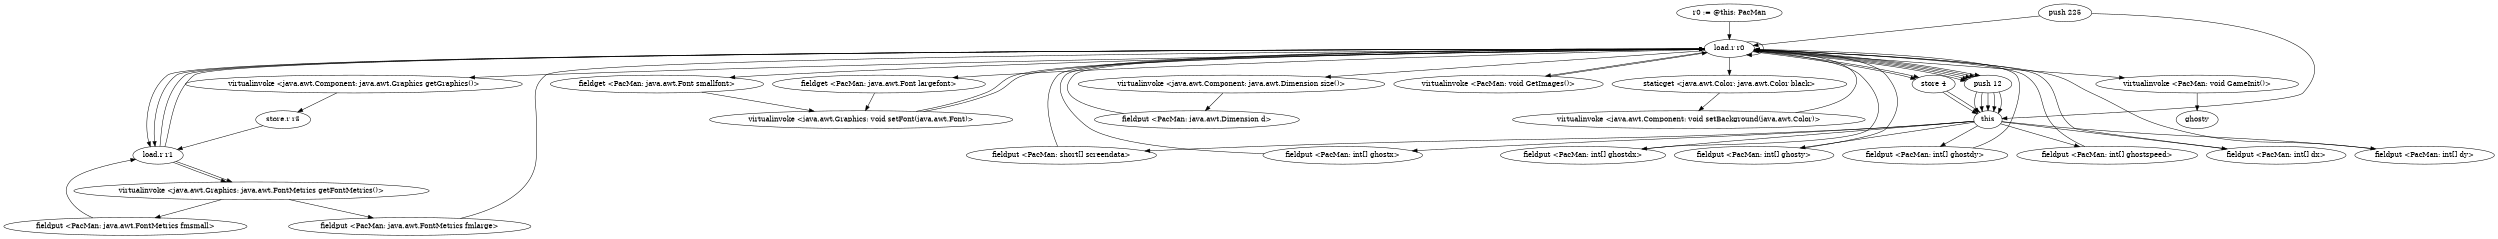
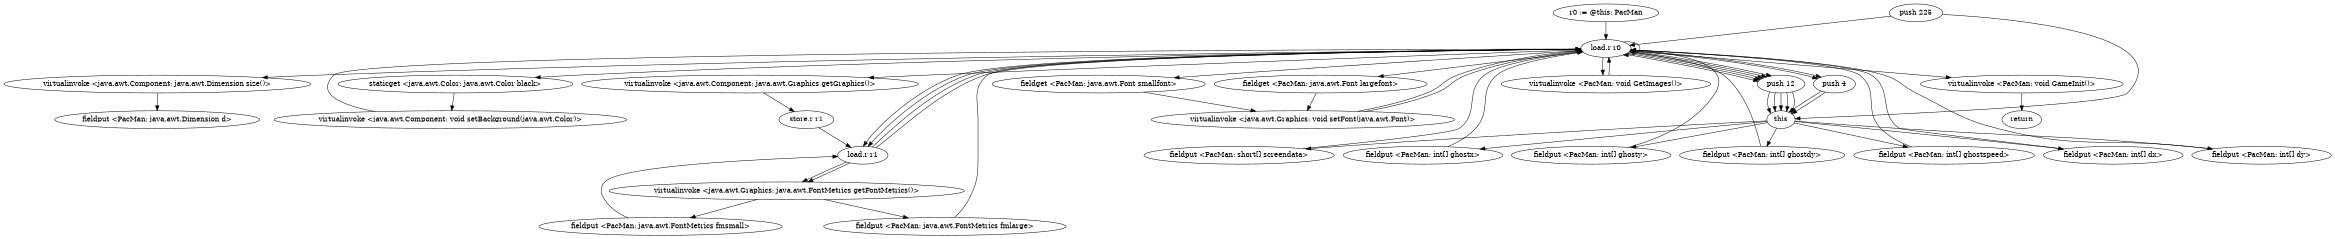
(1346, 54) -> none
(1934, 84) -> (1834, 84)
(283, 120) -> (806, 120)
(2197, 120) -> (2022, 120)
(1583, 155) -> none
